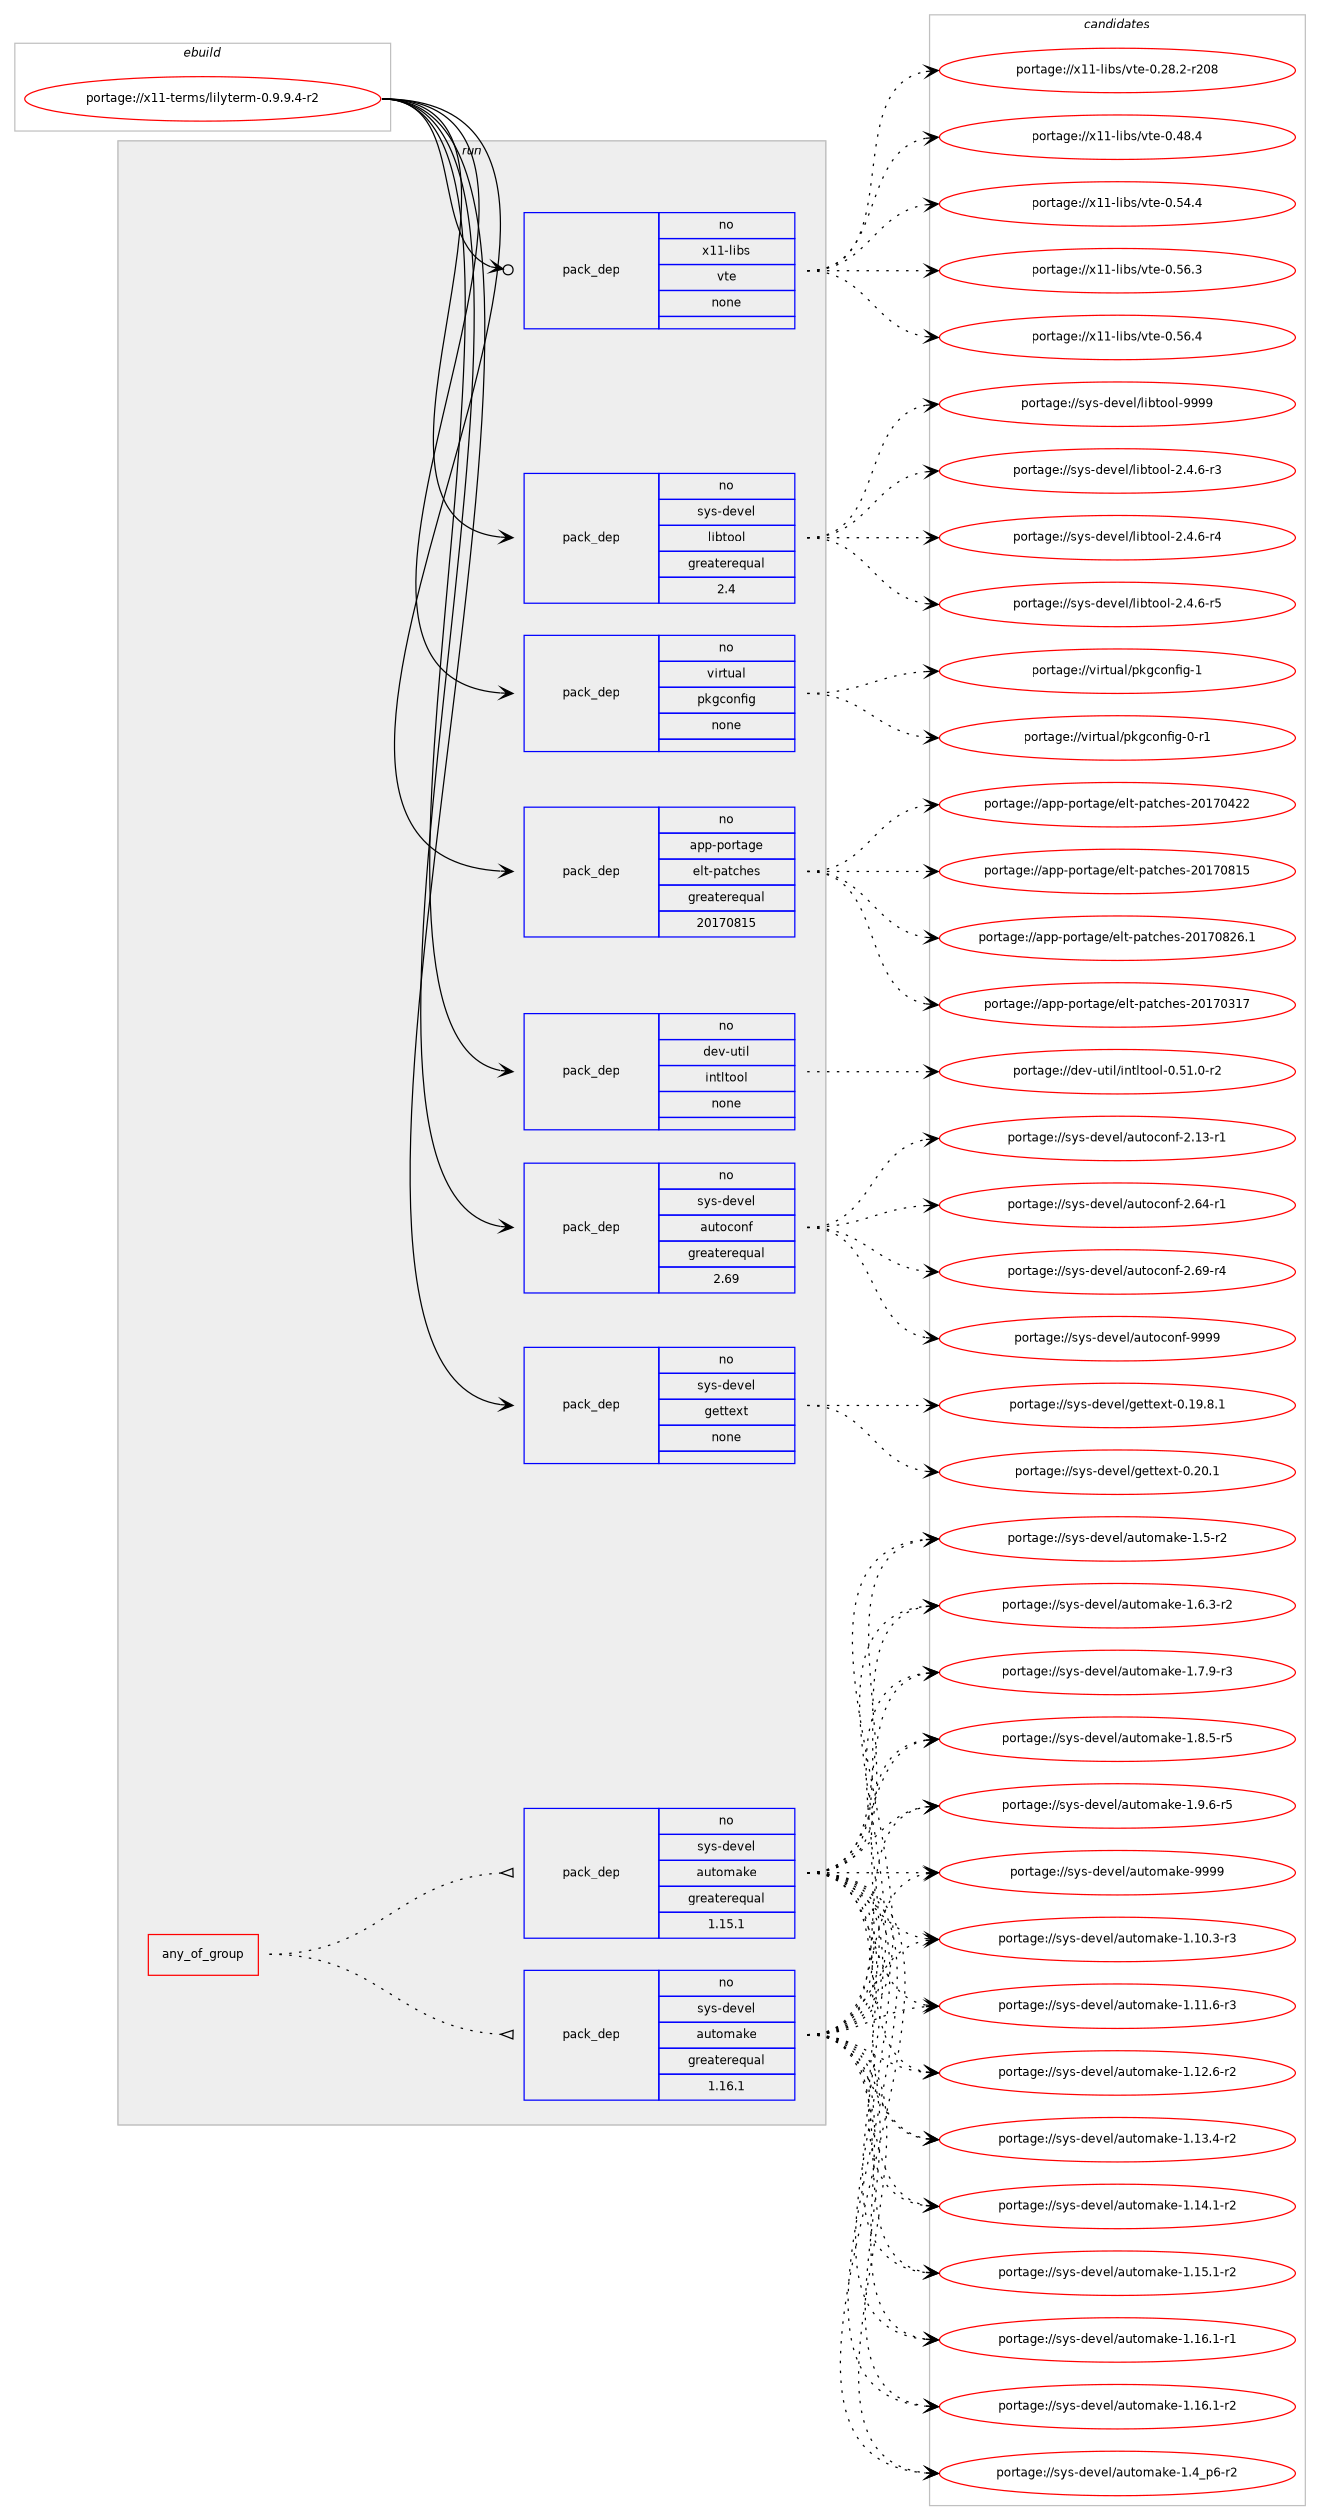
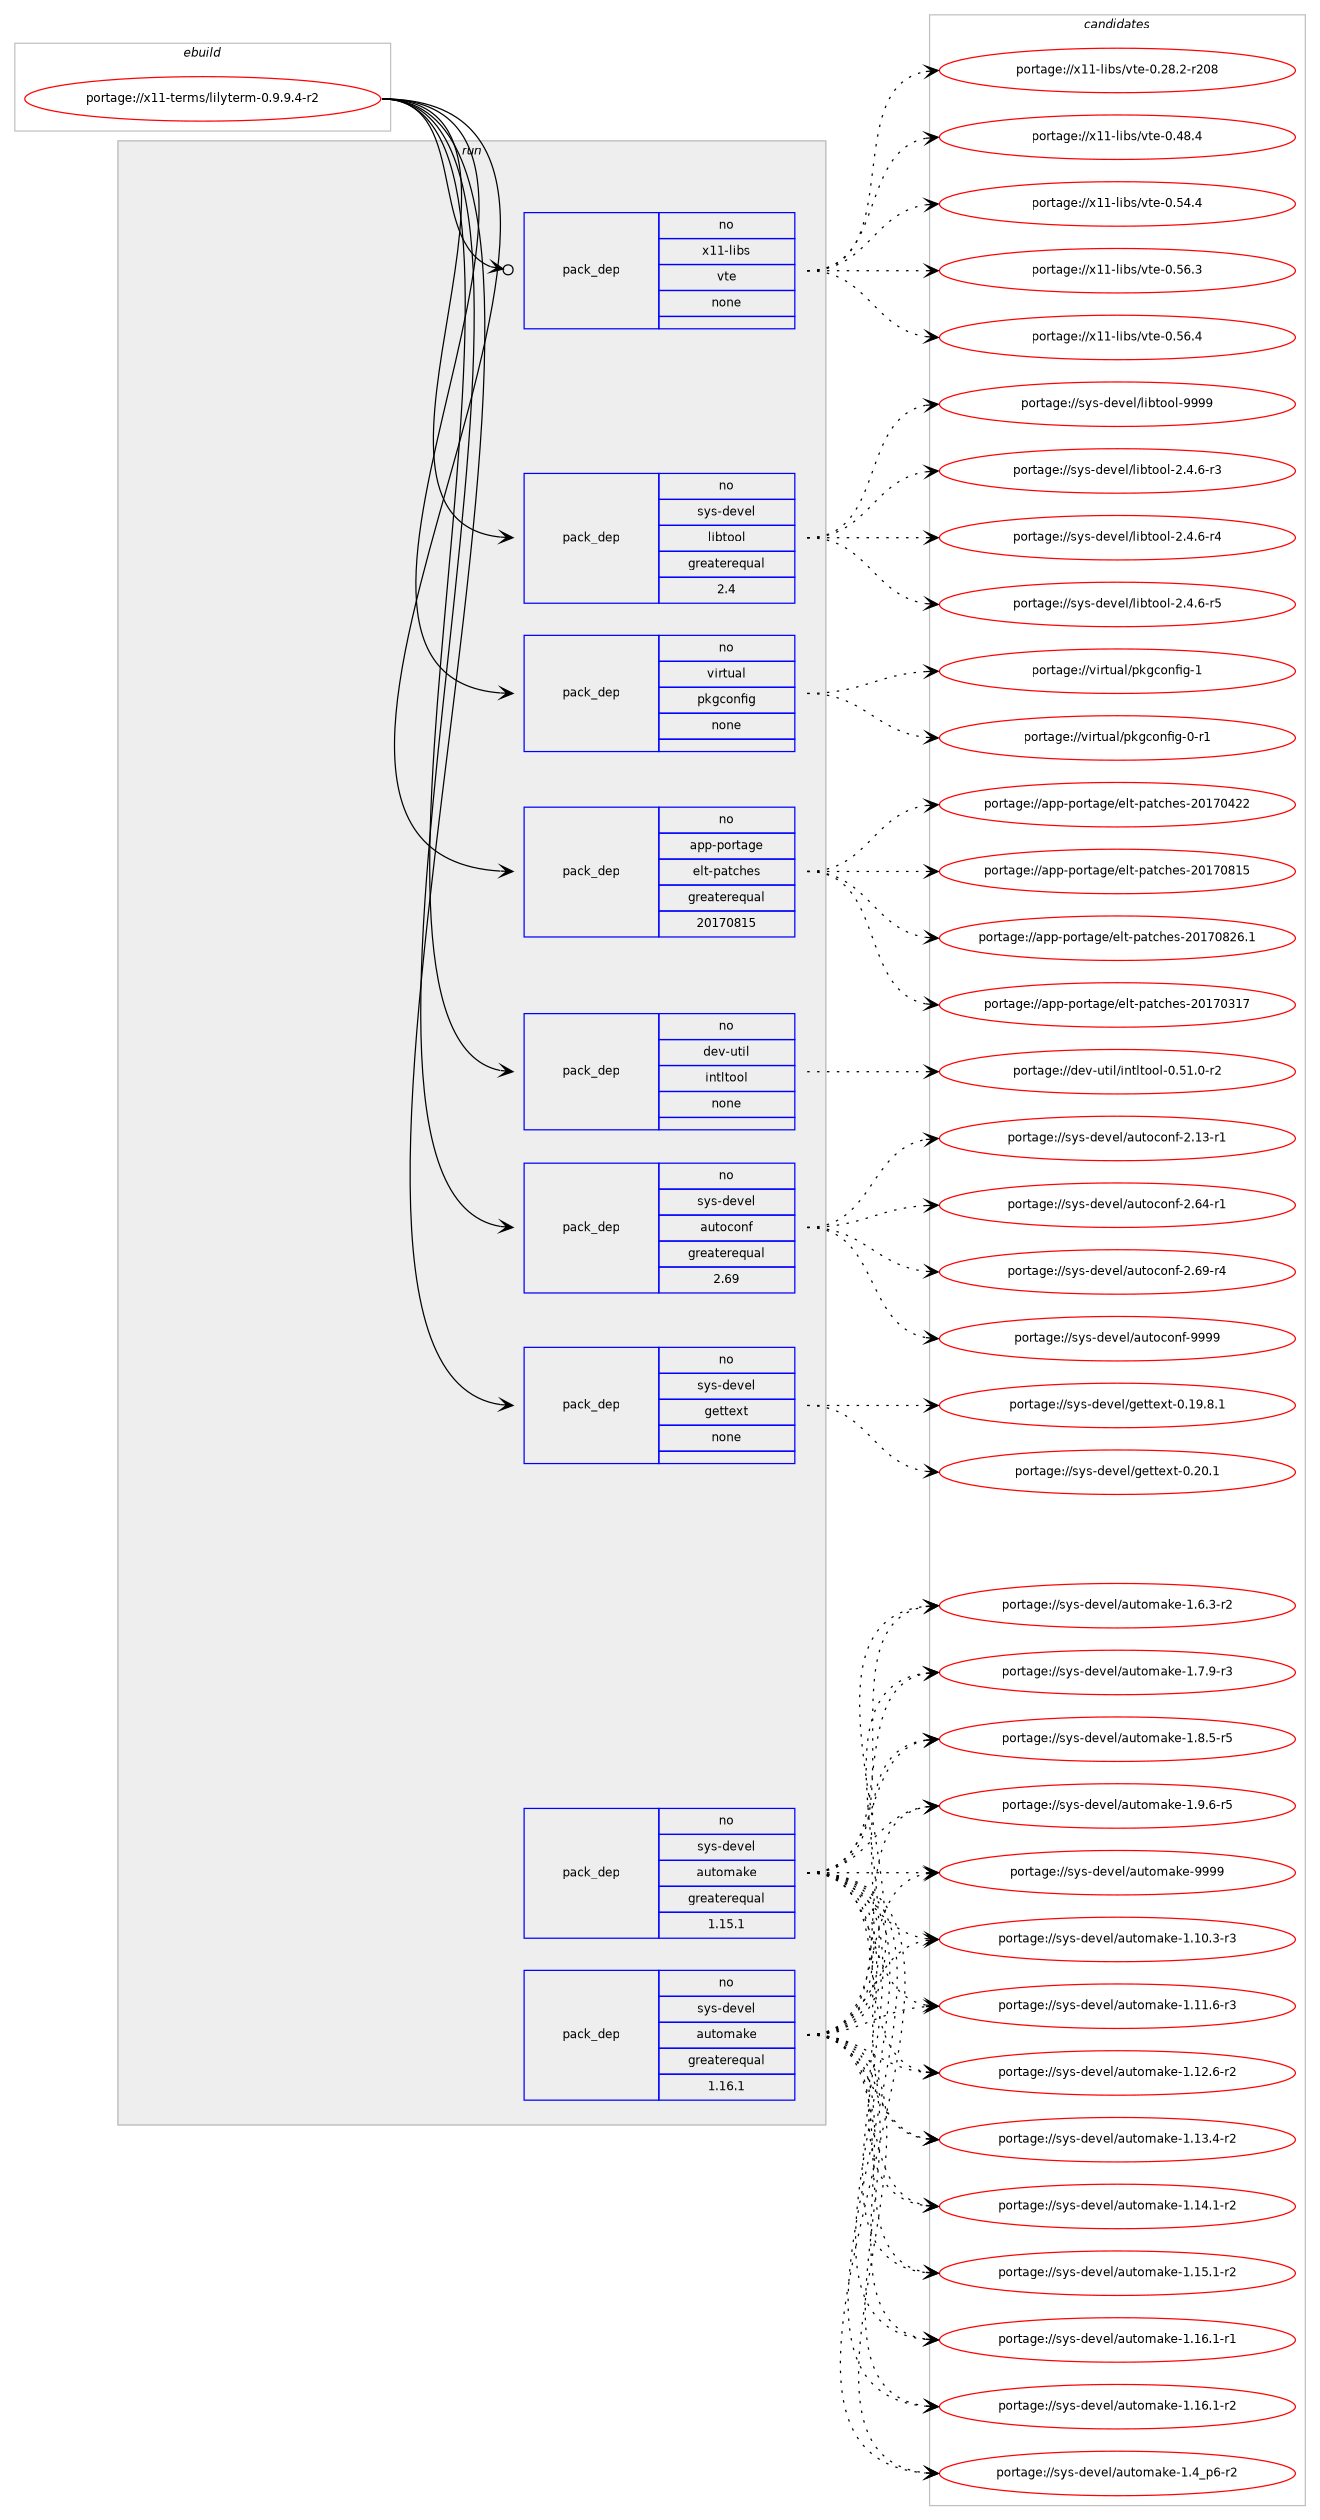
(1117, 1539) -> none
(203, 1954) -> none
